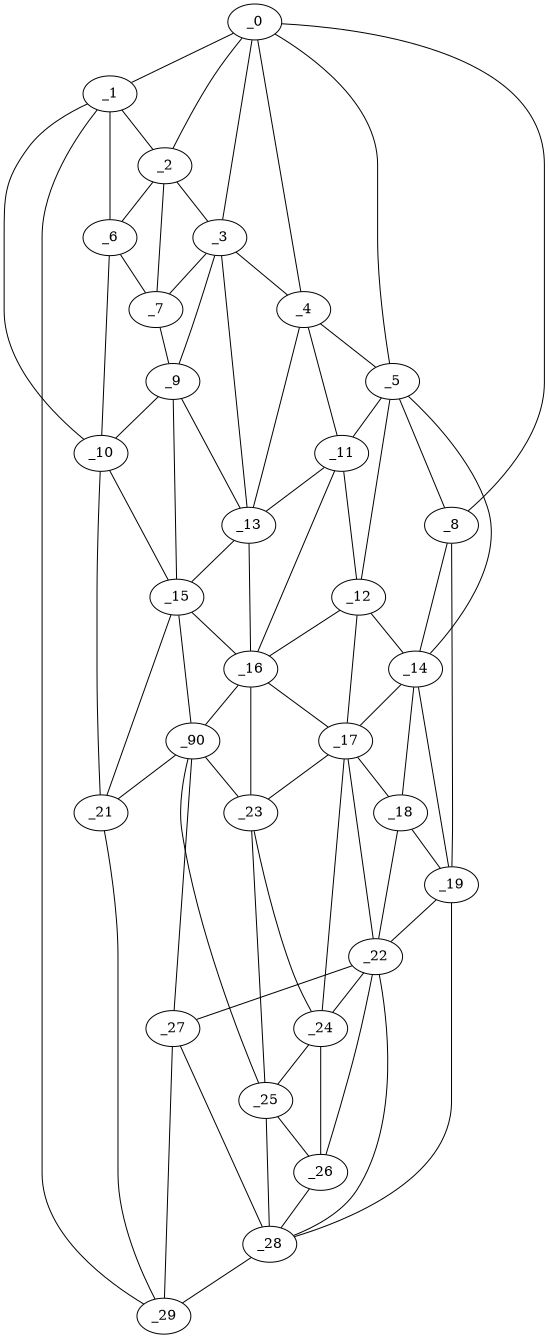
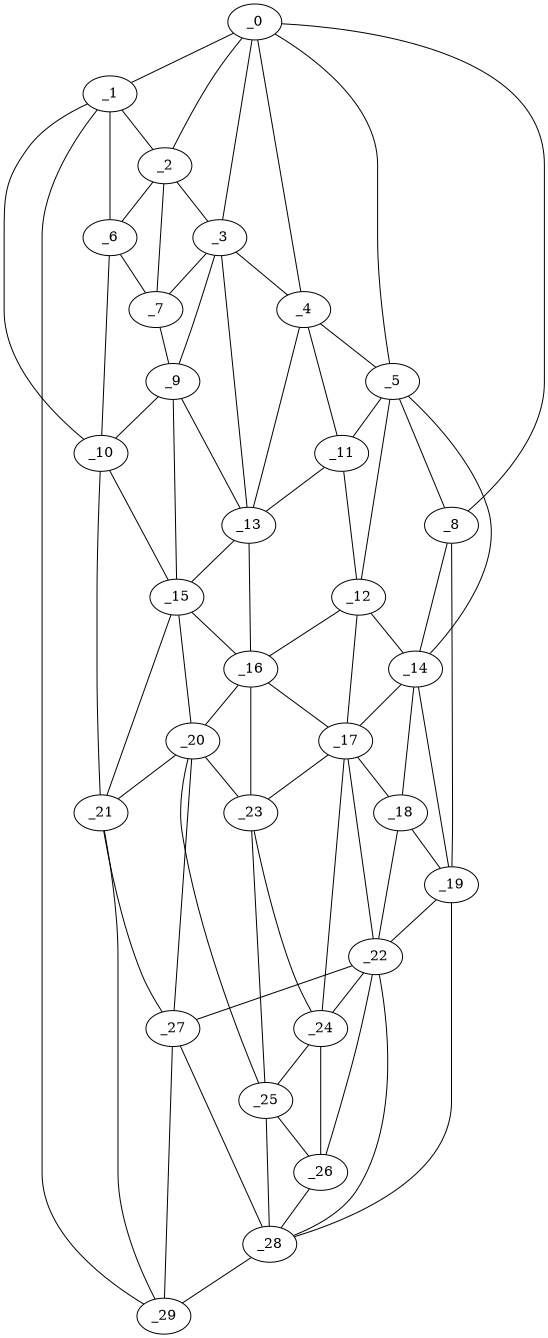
(296, 561) -> none
(193, 741) -> (193, 741)
none -> (125, 924)
